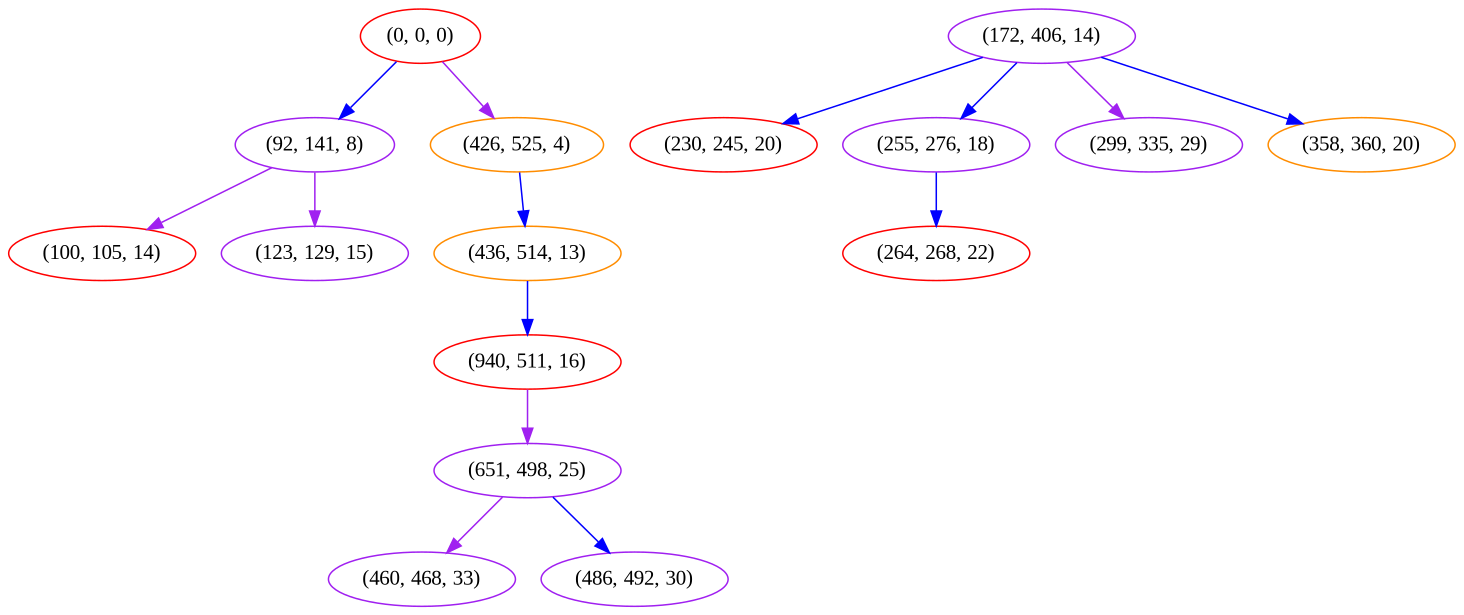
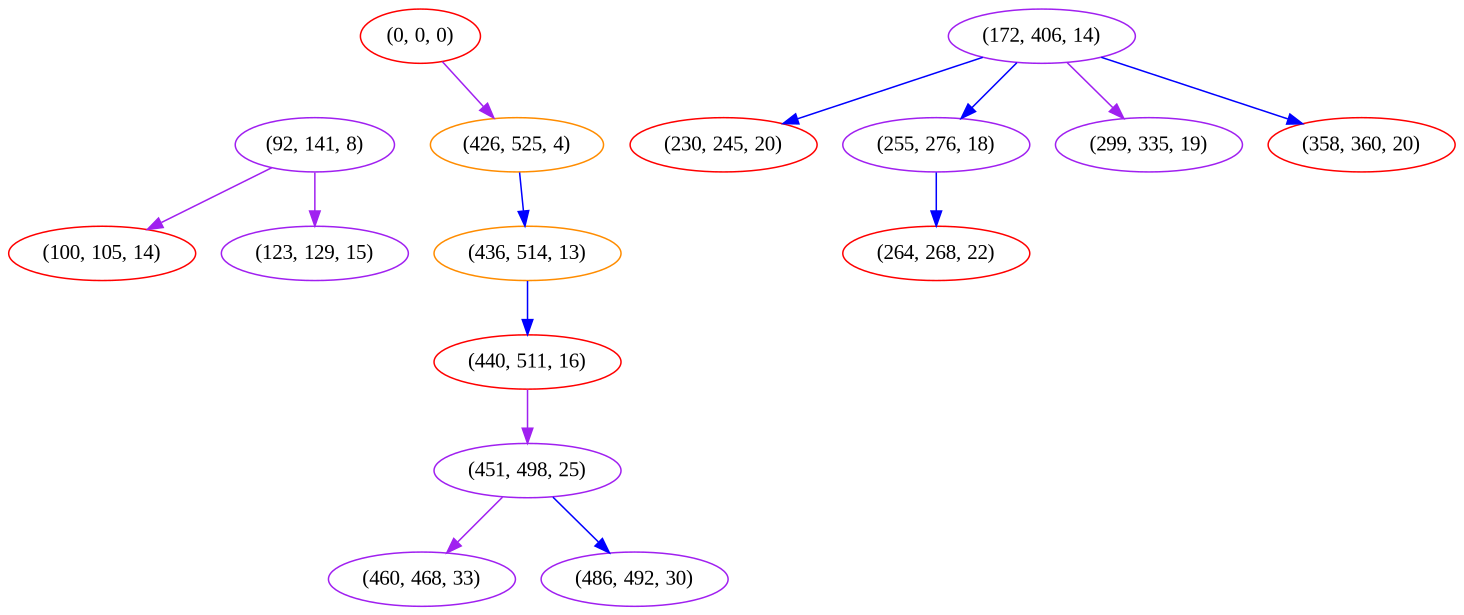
(374, 85) -> none
(1149, 145) -> (1149, 145)
(1362, 145) -> (1362, 145)
(528, 362) -> (528, 362)
(528, 471) -> (528, 471)
